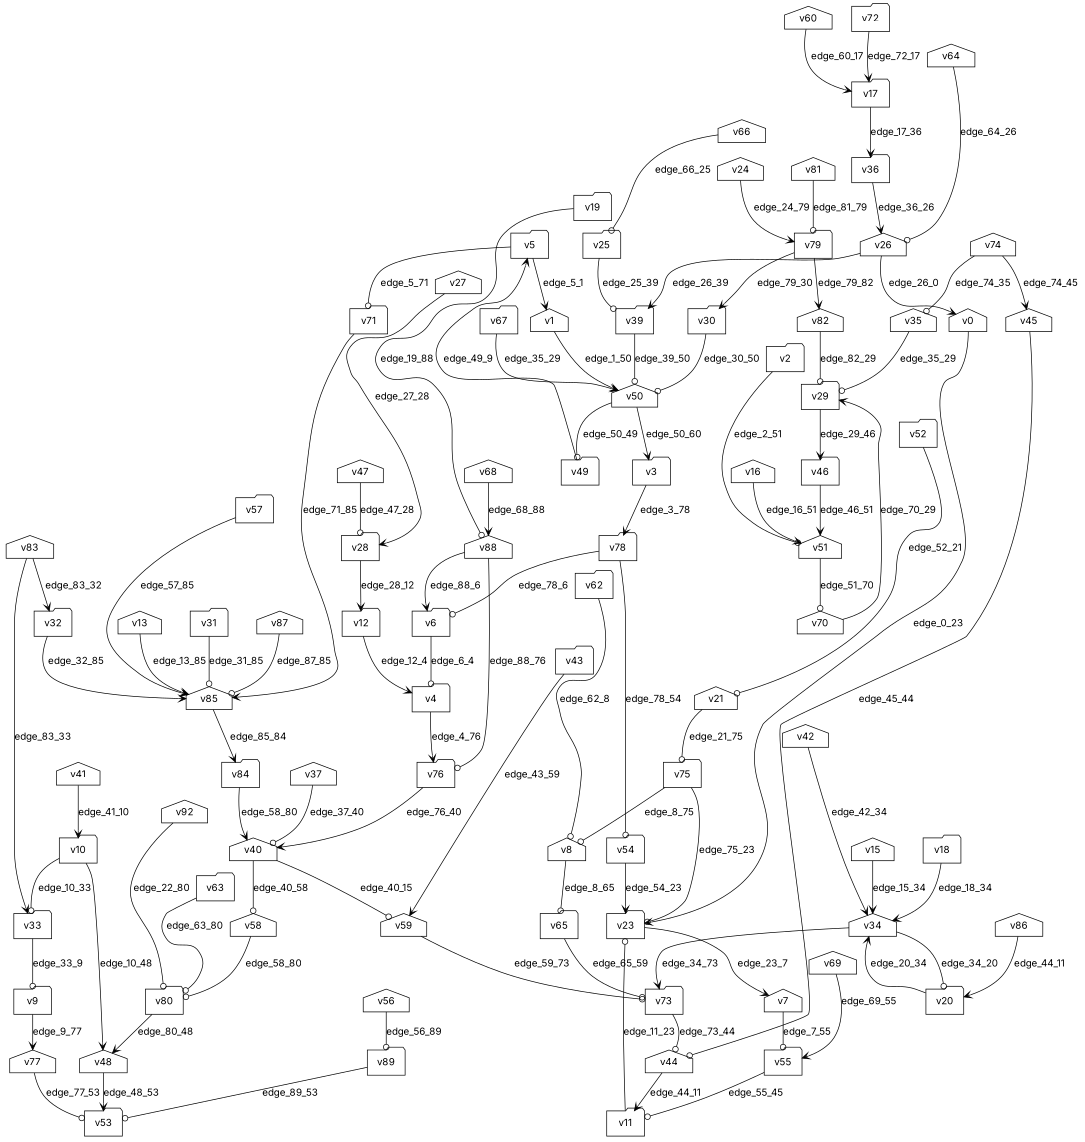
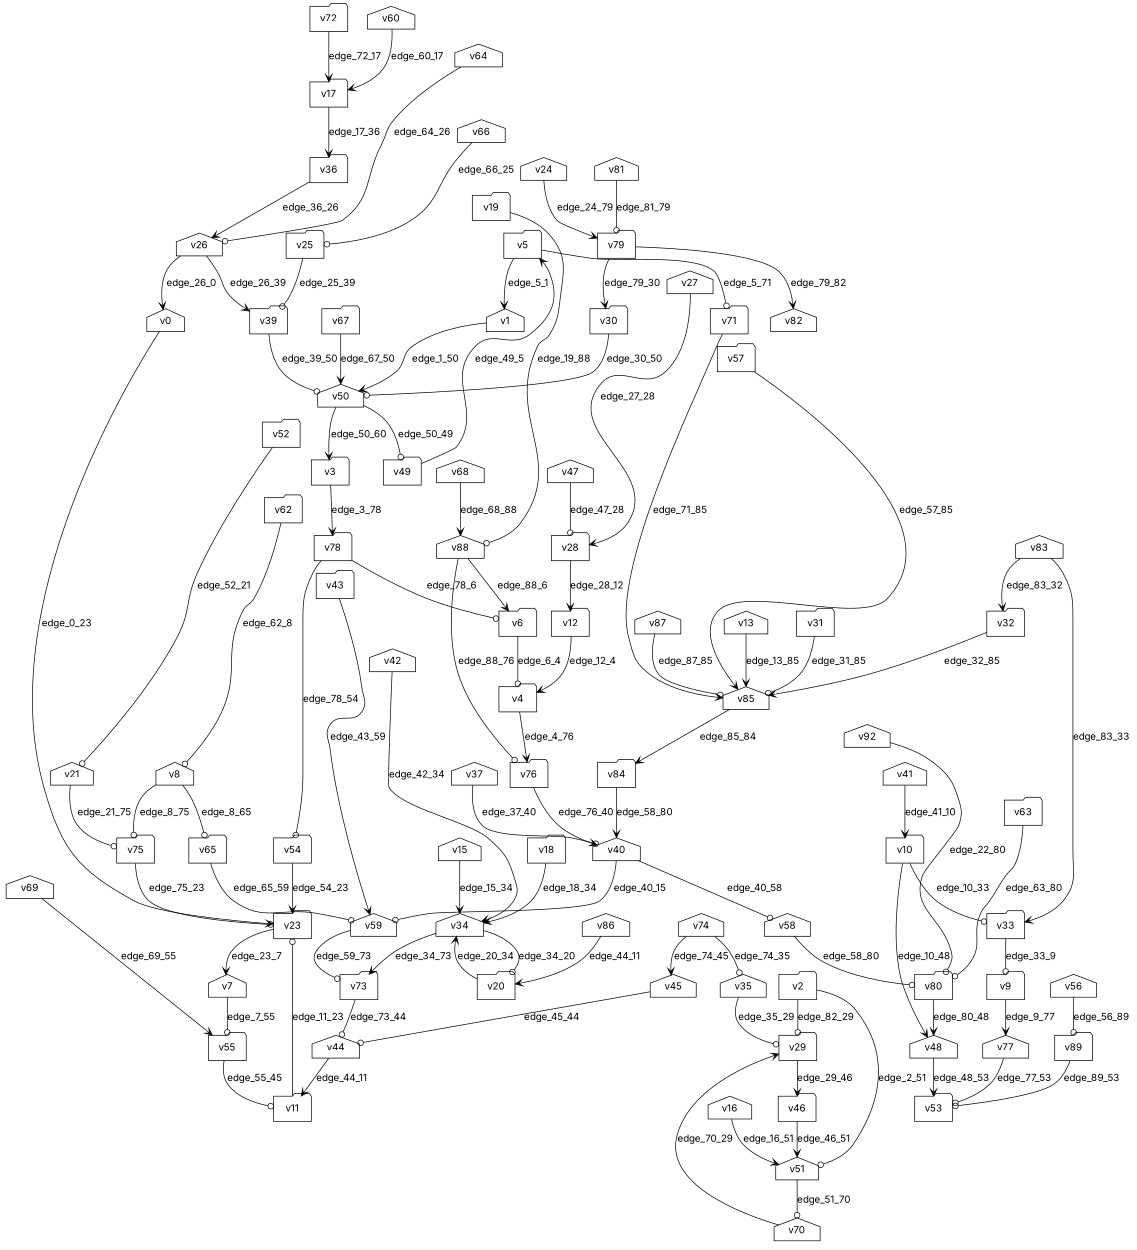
(820, 355) -> (798, 1015)
(468, 359) -> (500, 359)
(533, 359) -> (368, 359)
(620, 817) -> (138, 805)
(594, 978) -> (268, 913)
